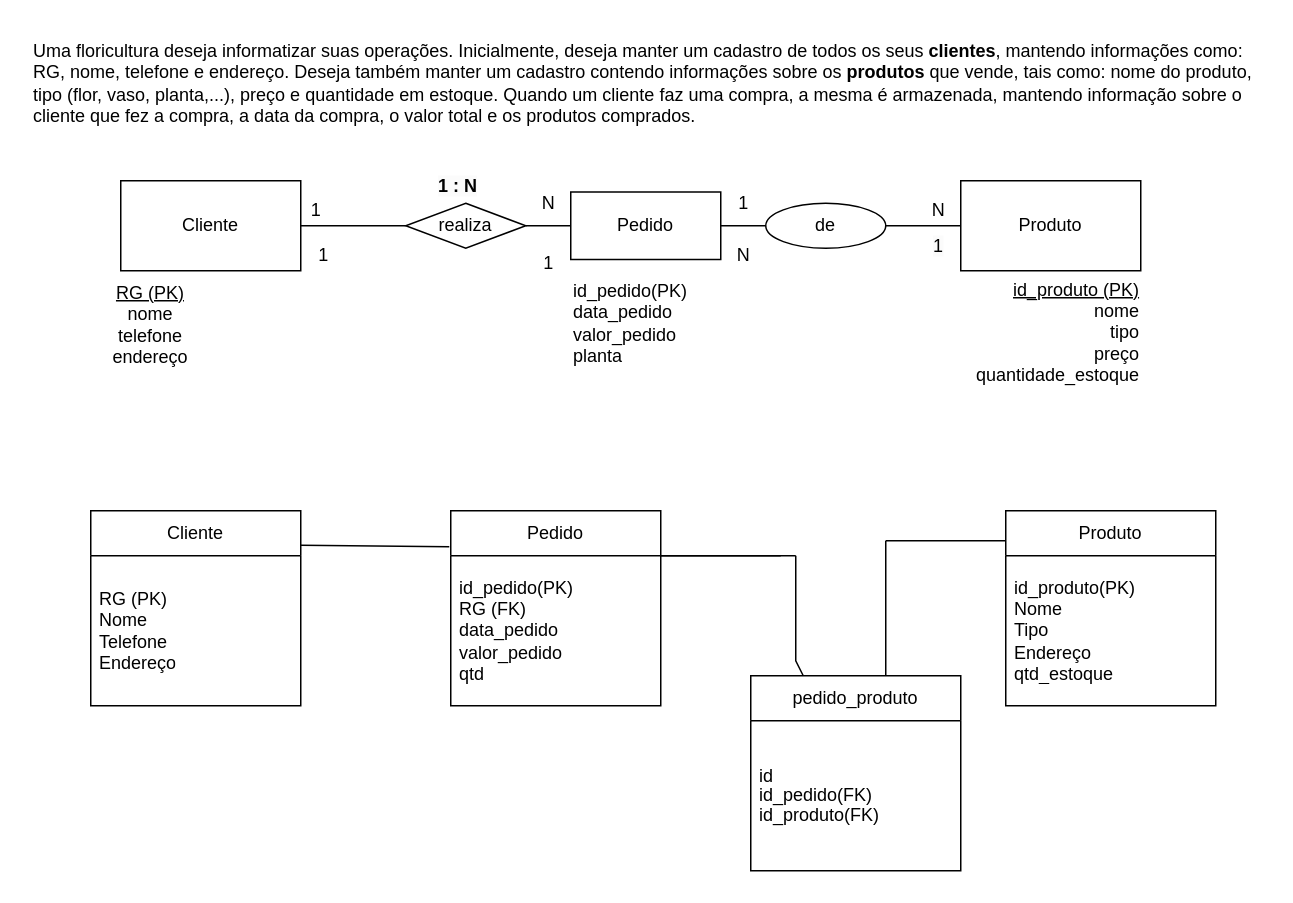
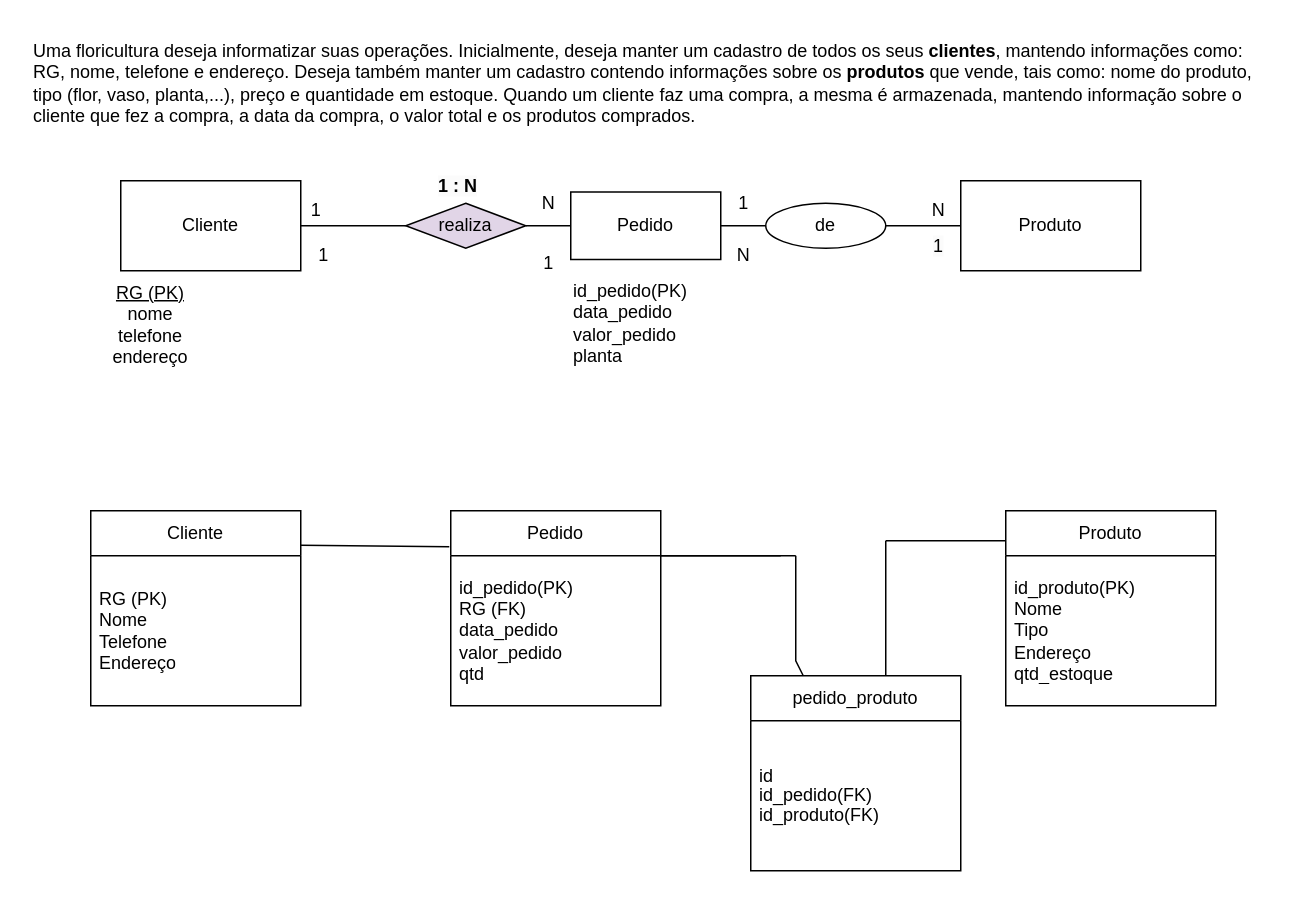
(466, 226) -> (466, 226)
(1058, 332) -> none
